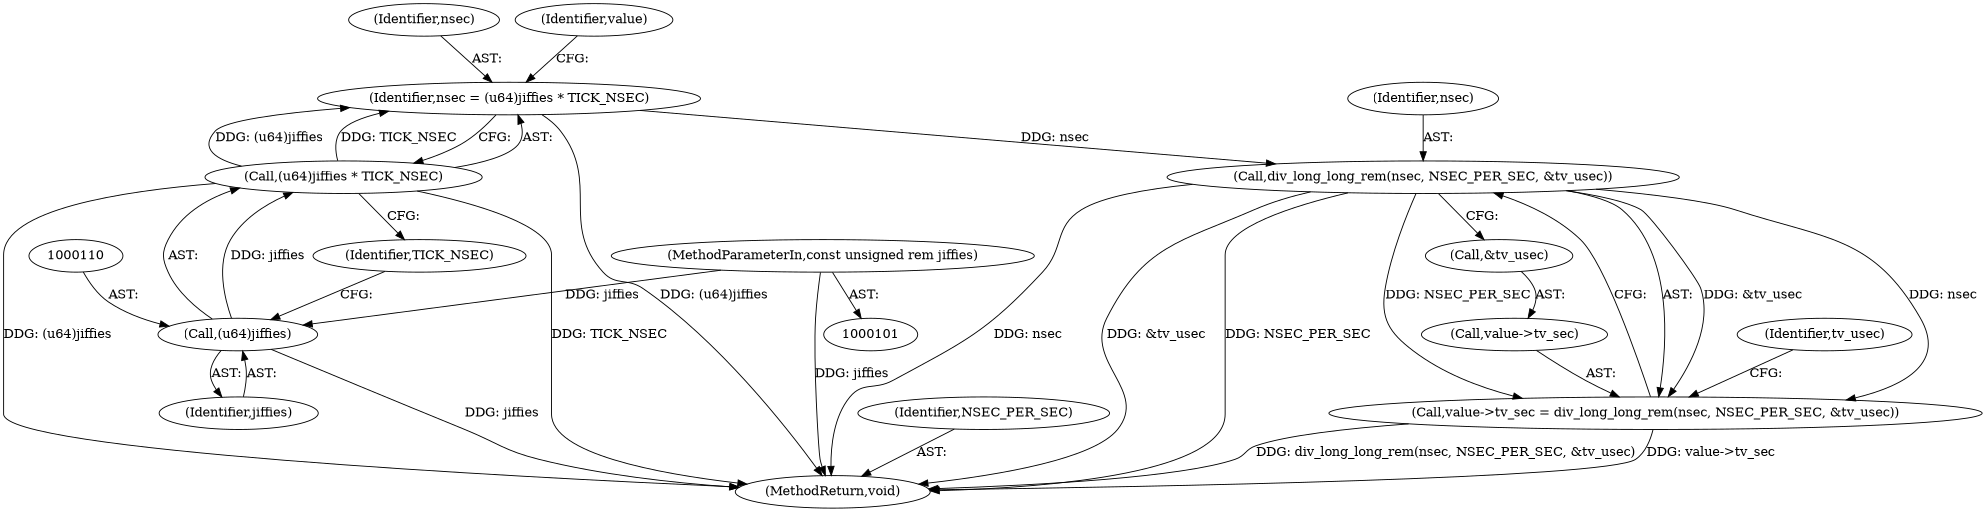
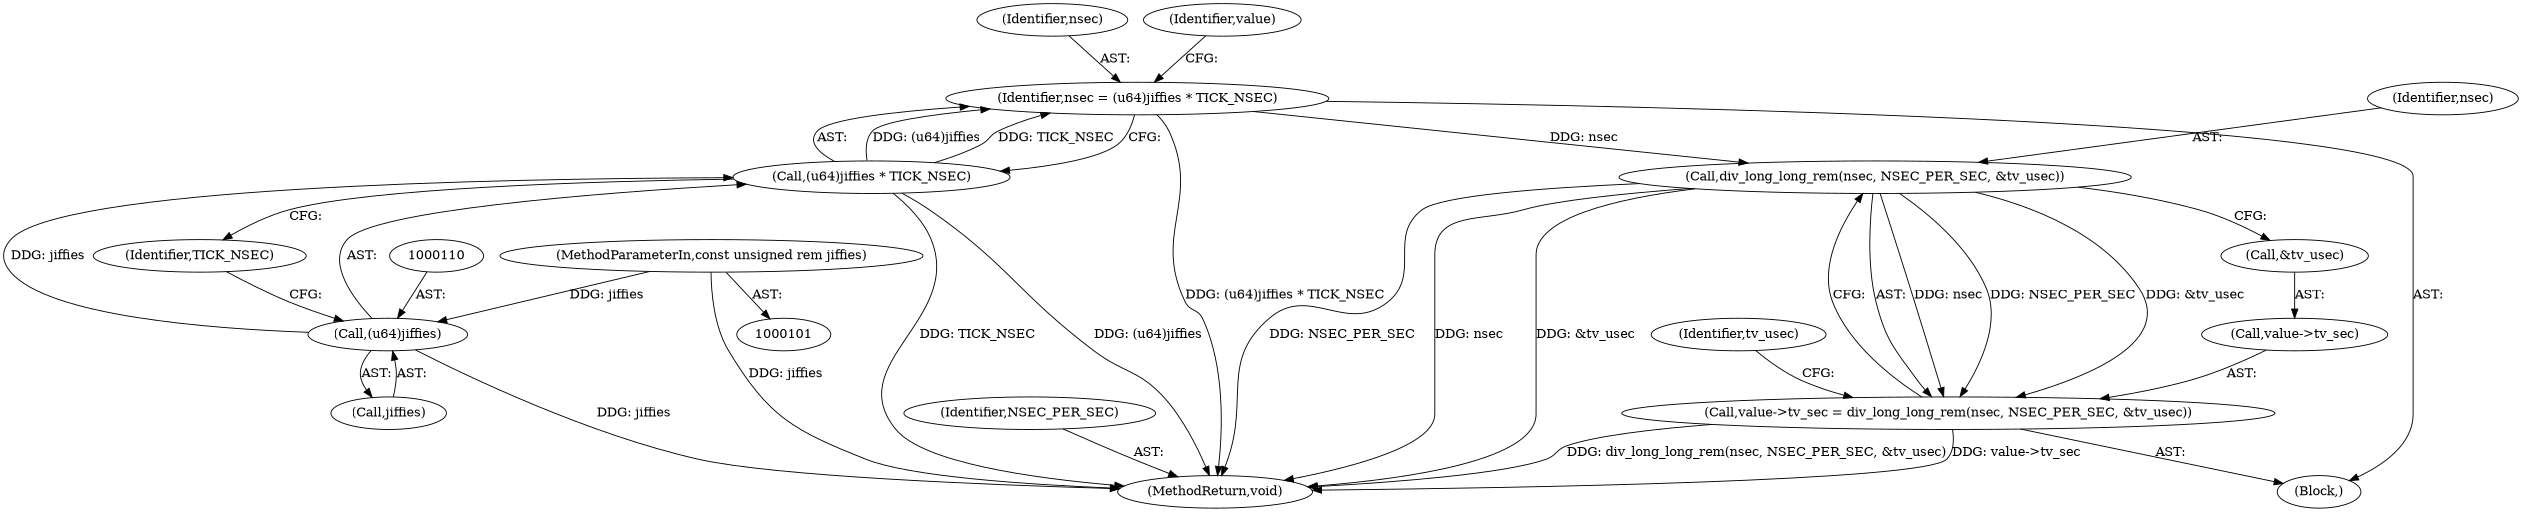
(714, 295) -> (1285, 295)
(239, 413) -> (389, 413)
none -> (2319, 492)
